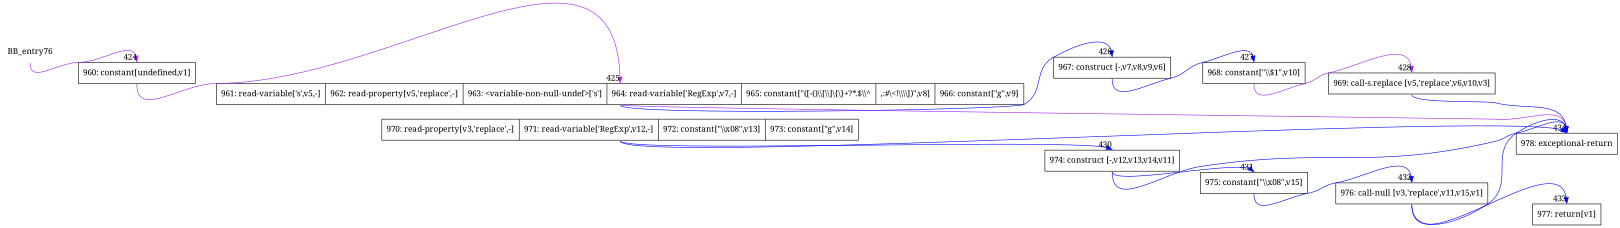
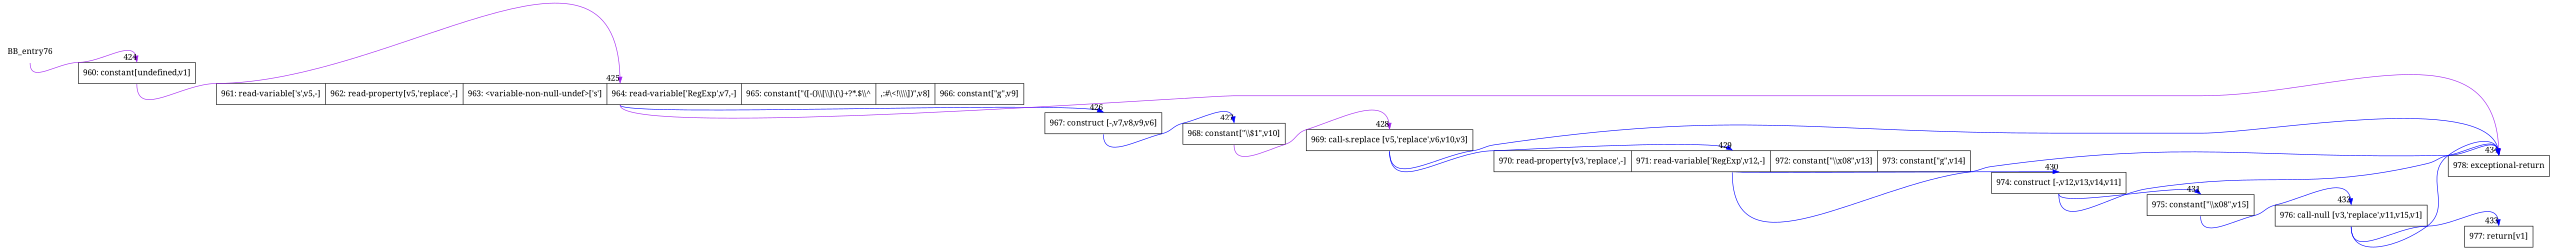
none -> (1550, 148)
